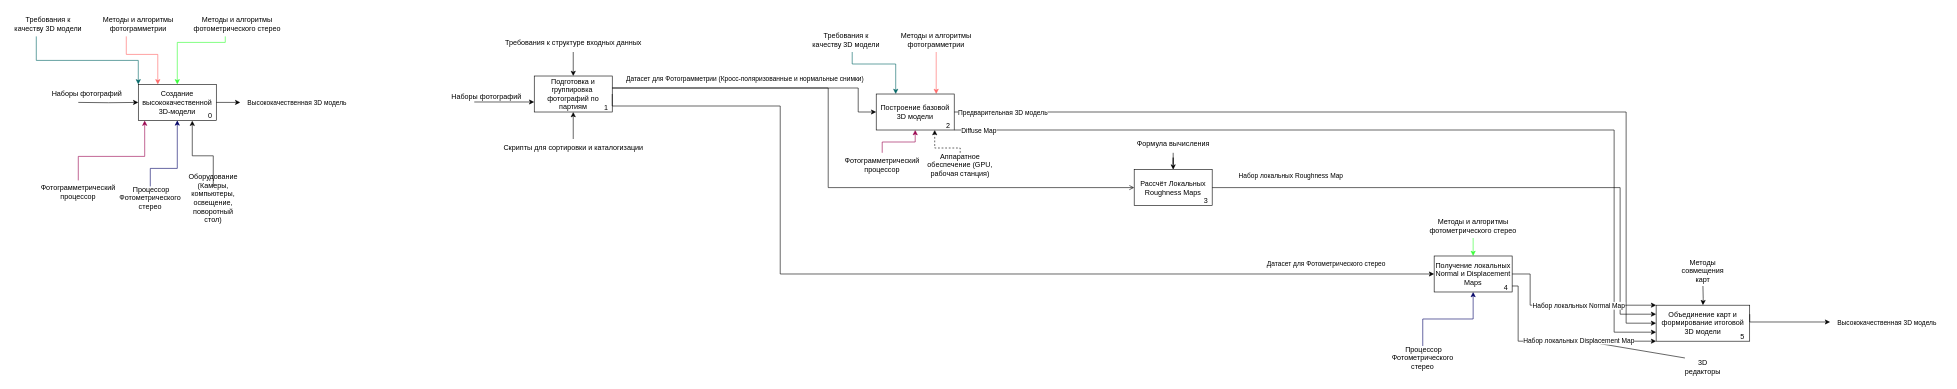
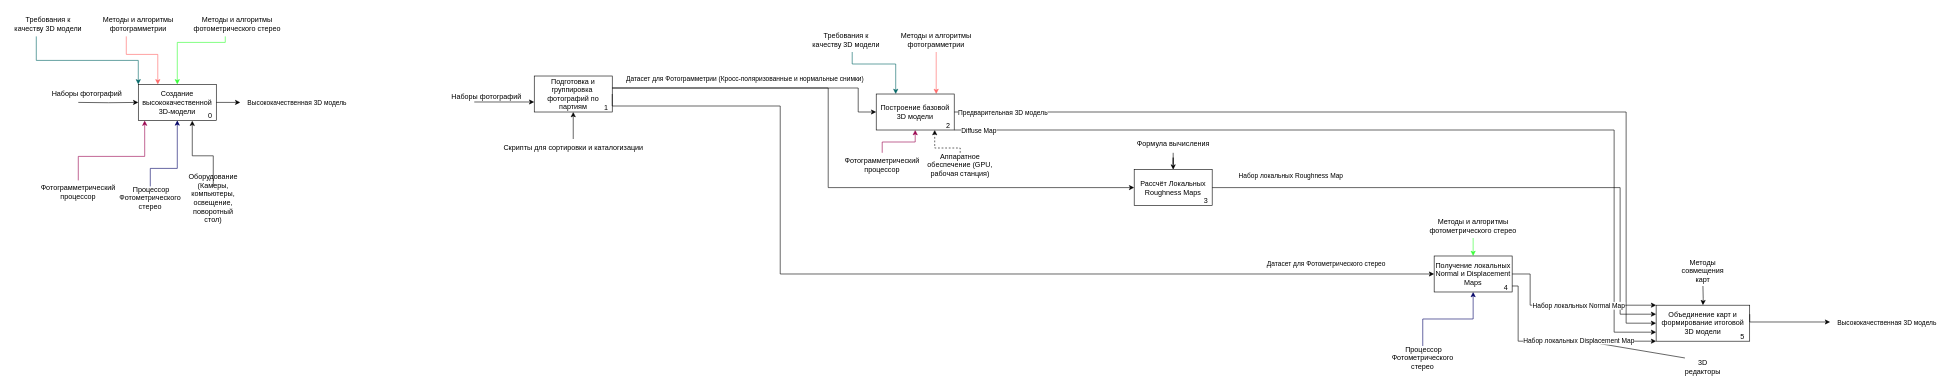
(573, 43) -> none
(573, 70) -> none
(1130, 188) -> (1128, 188)
